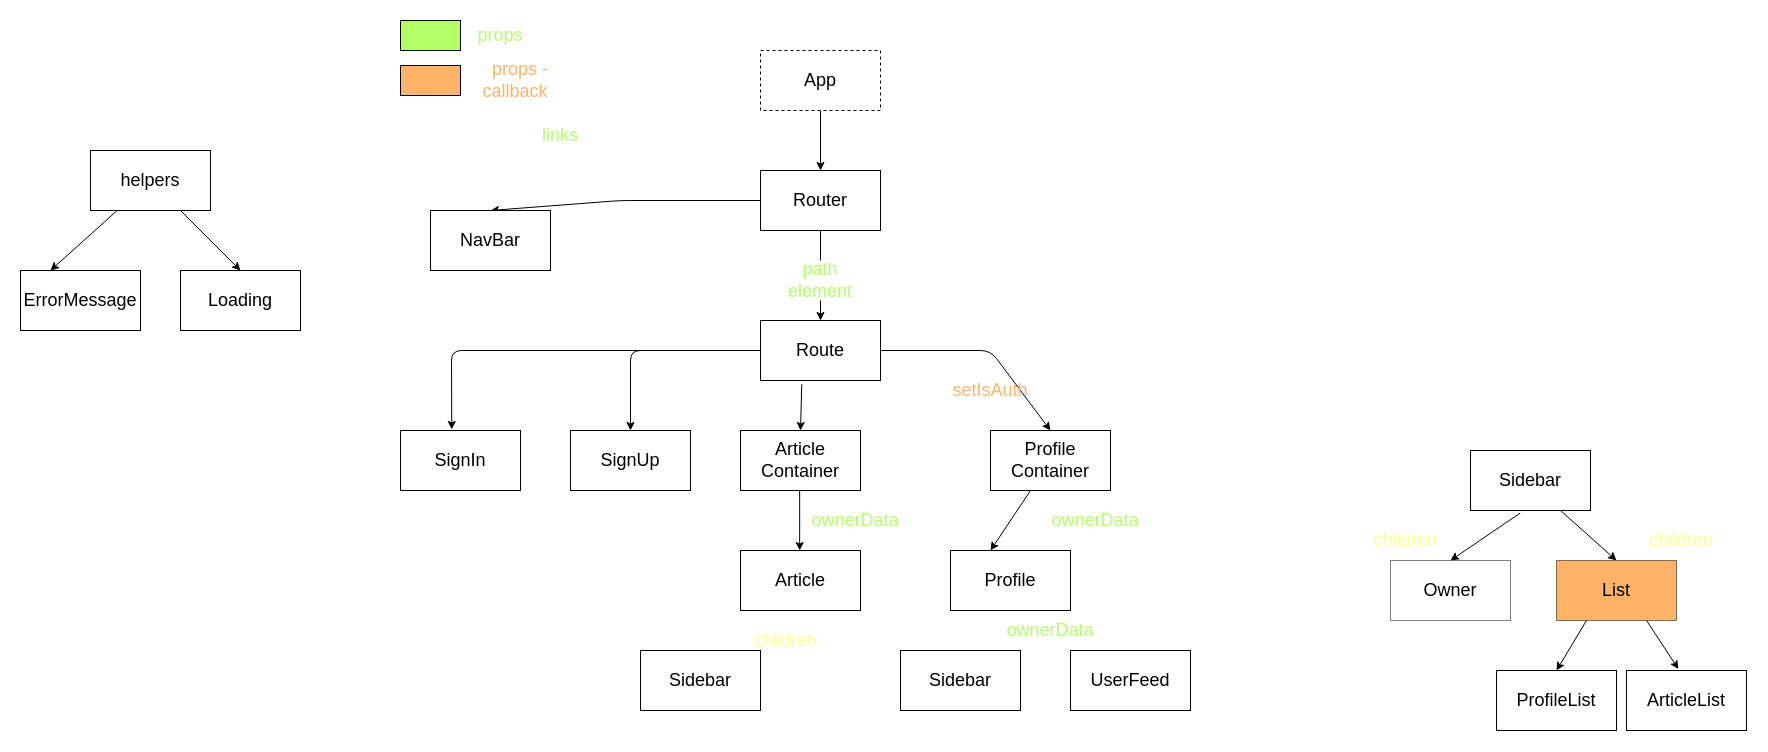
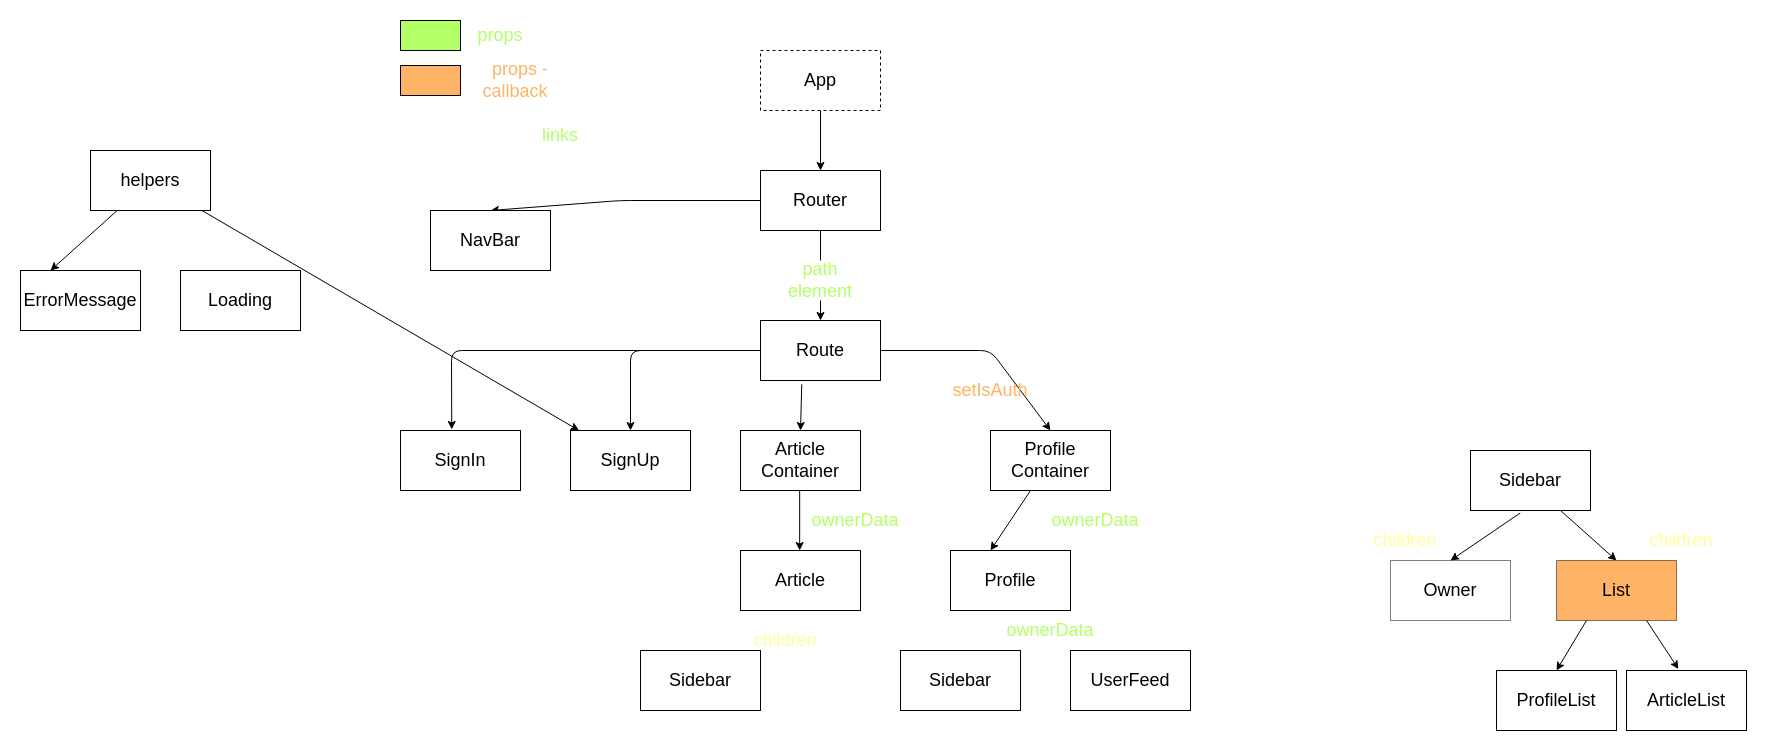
(208, 238) -> (388, 319)
